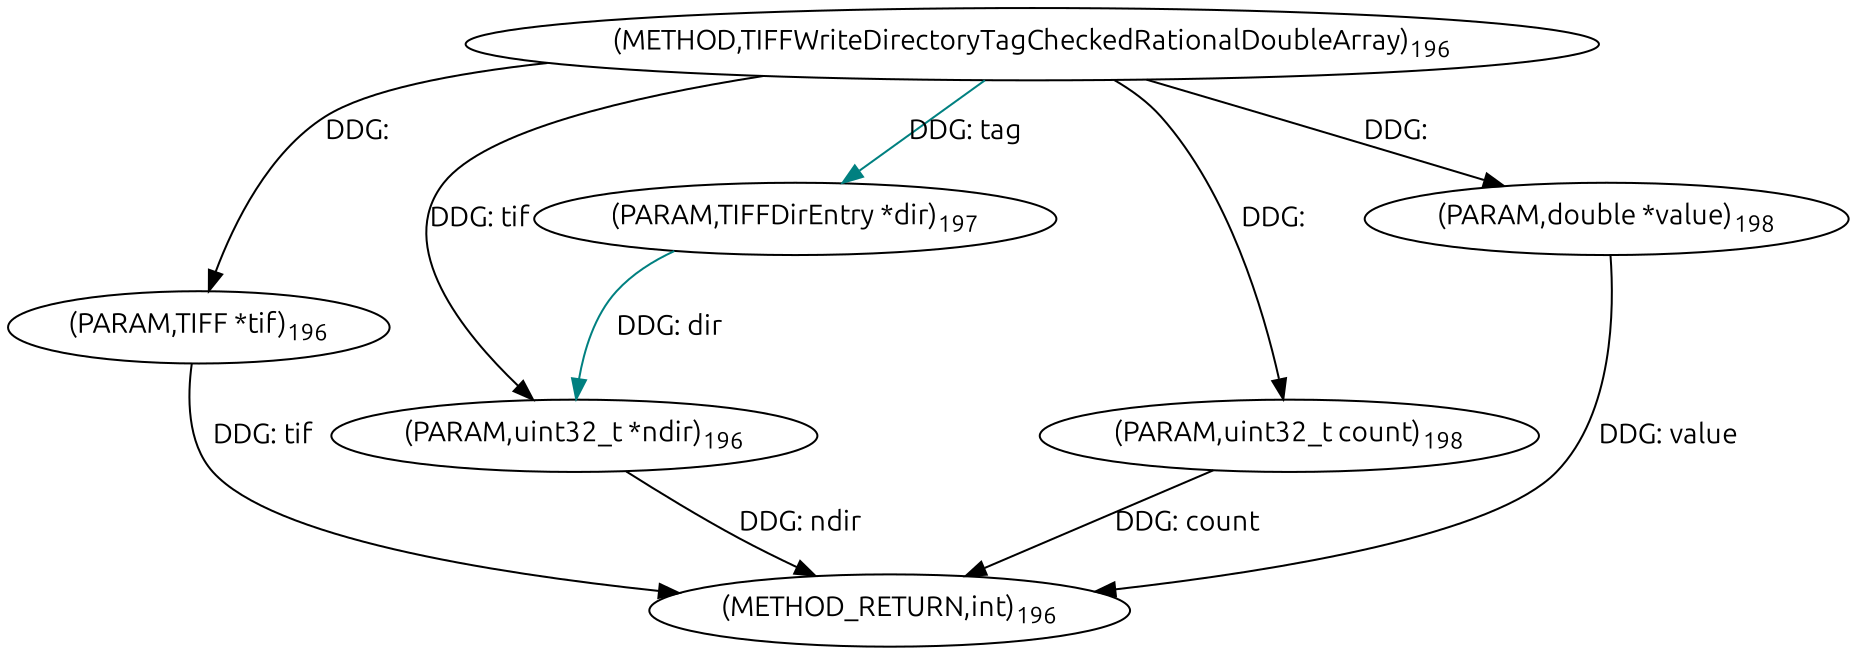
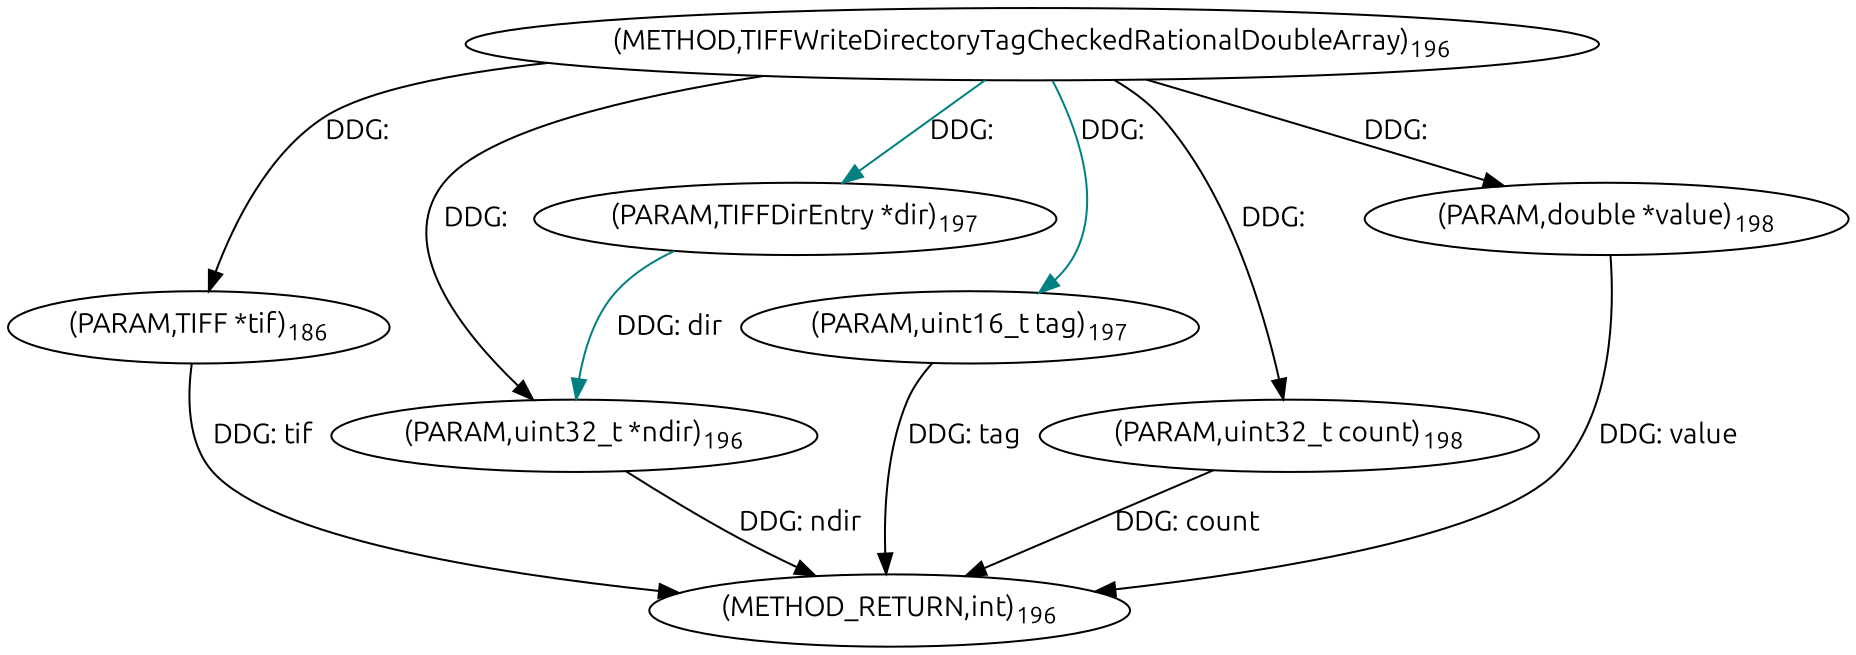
(966, 132) -> (966, 132)
(480, 219) -> (480, 219)
(308, 324) -> (308, 324)
none -> (970, 327)
